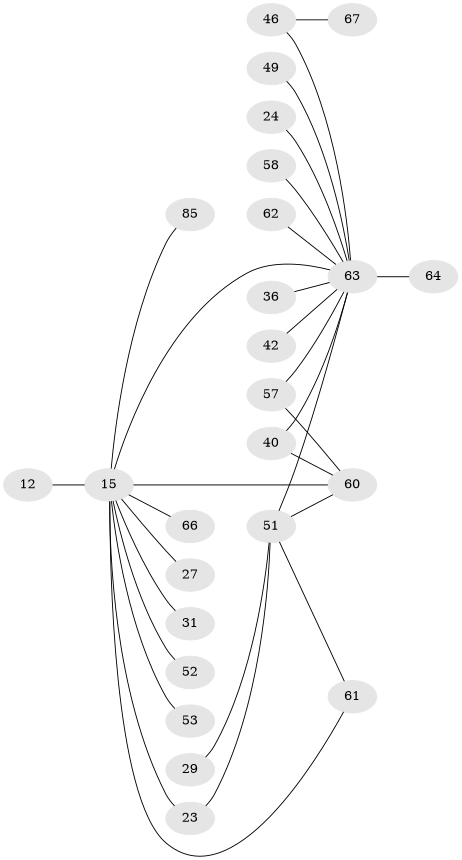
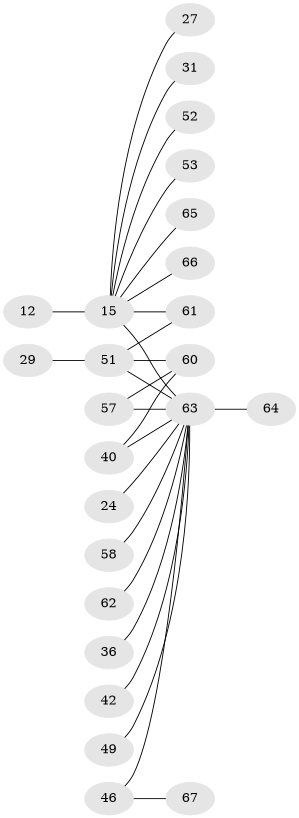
(190, 215) -> (190, 215)
(231, 485) -> none
(190, 818) -> none
